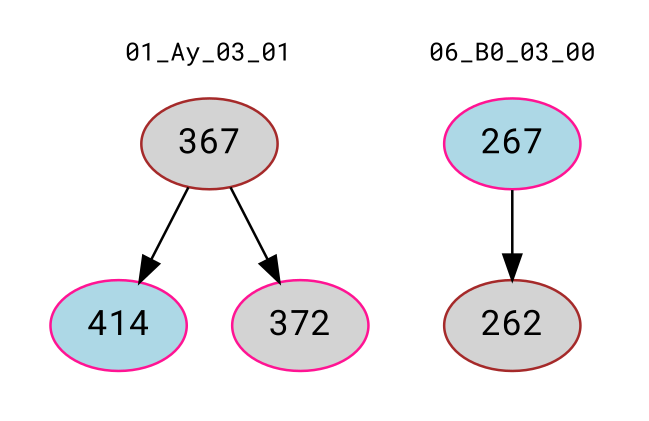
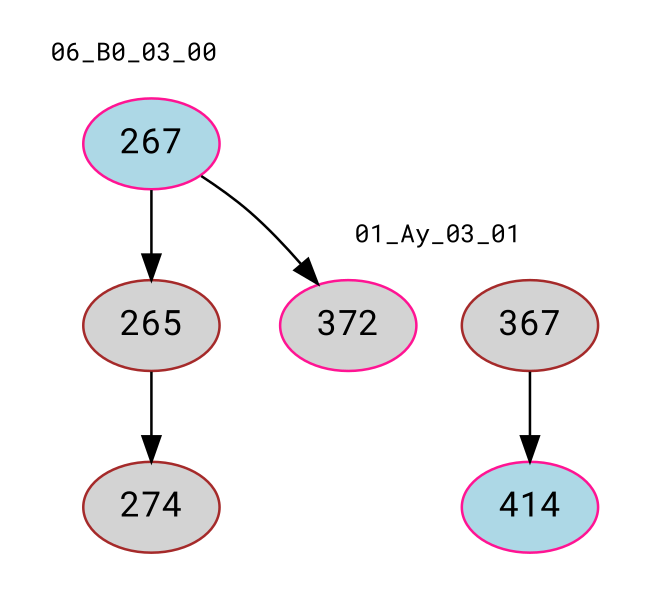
(249, 223) -> (276, 237)
(512, 326) -> (151, 326)
none -> (151, 507)
